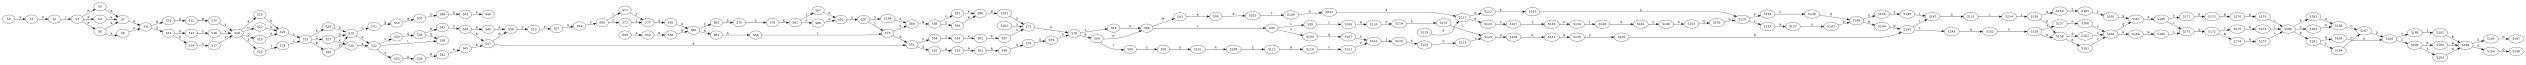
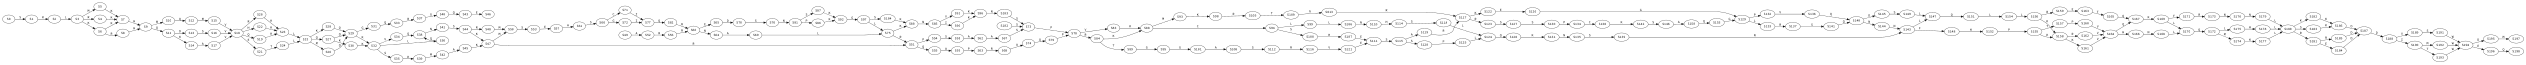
(430, 36) -> (430, 40)
none -> (1411, 37)
(2363, 41) -> (2350, 35)
